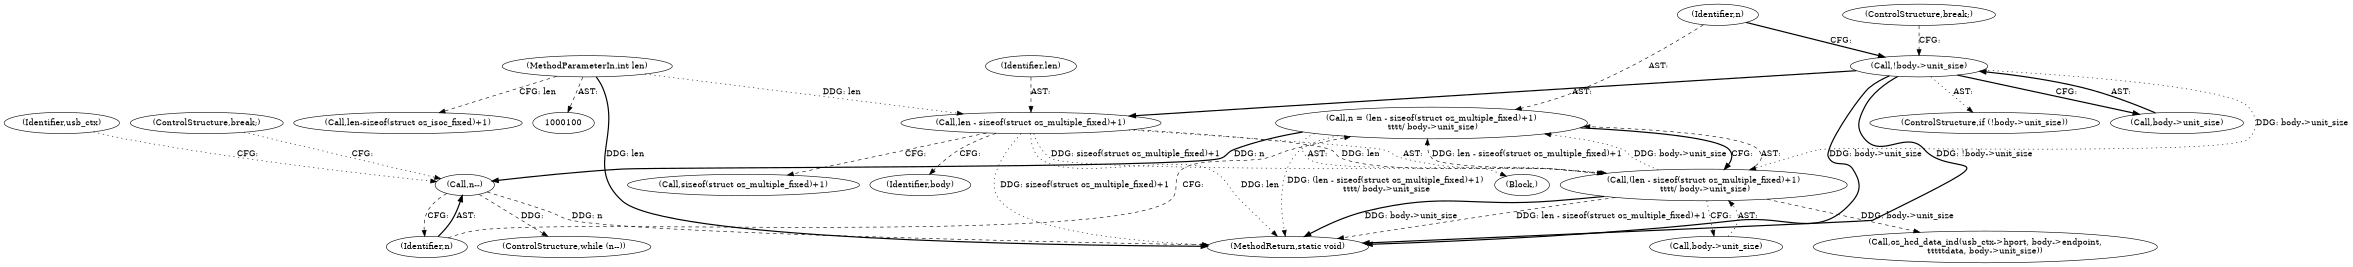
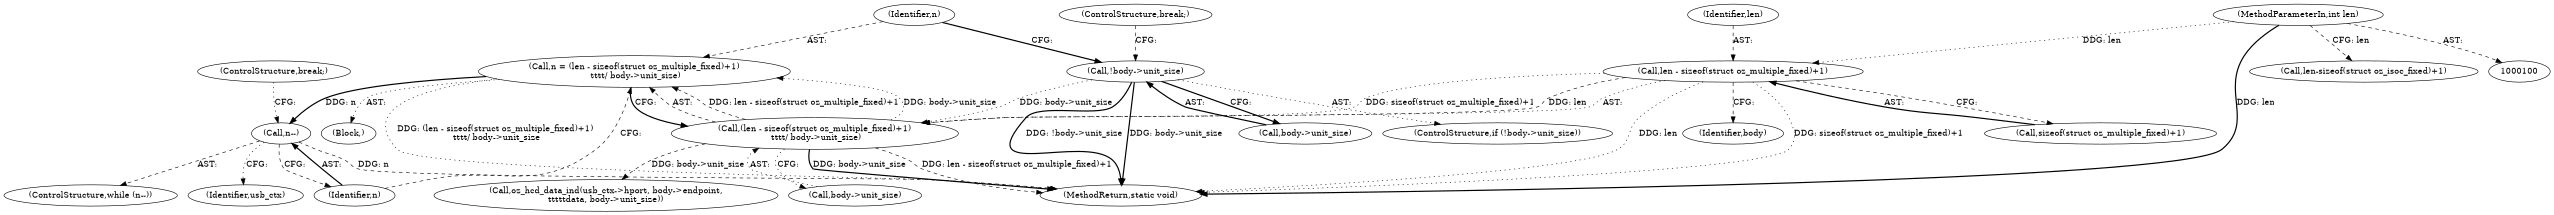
(1496, 93) -> (1904, 110)
(262, 161) -> (248, 157)
(534, 216) -> (209, 164)
